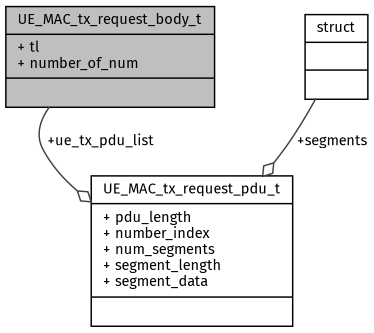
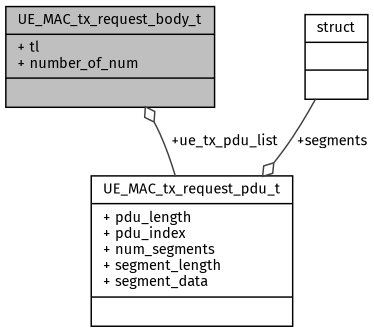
(45, 153) -> (166, 149)
(156, 234) -> (145, 234)
